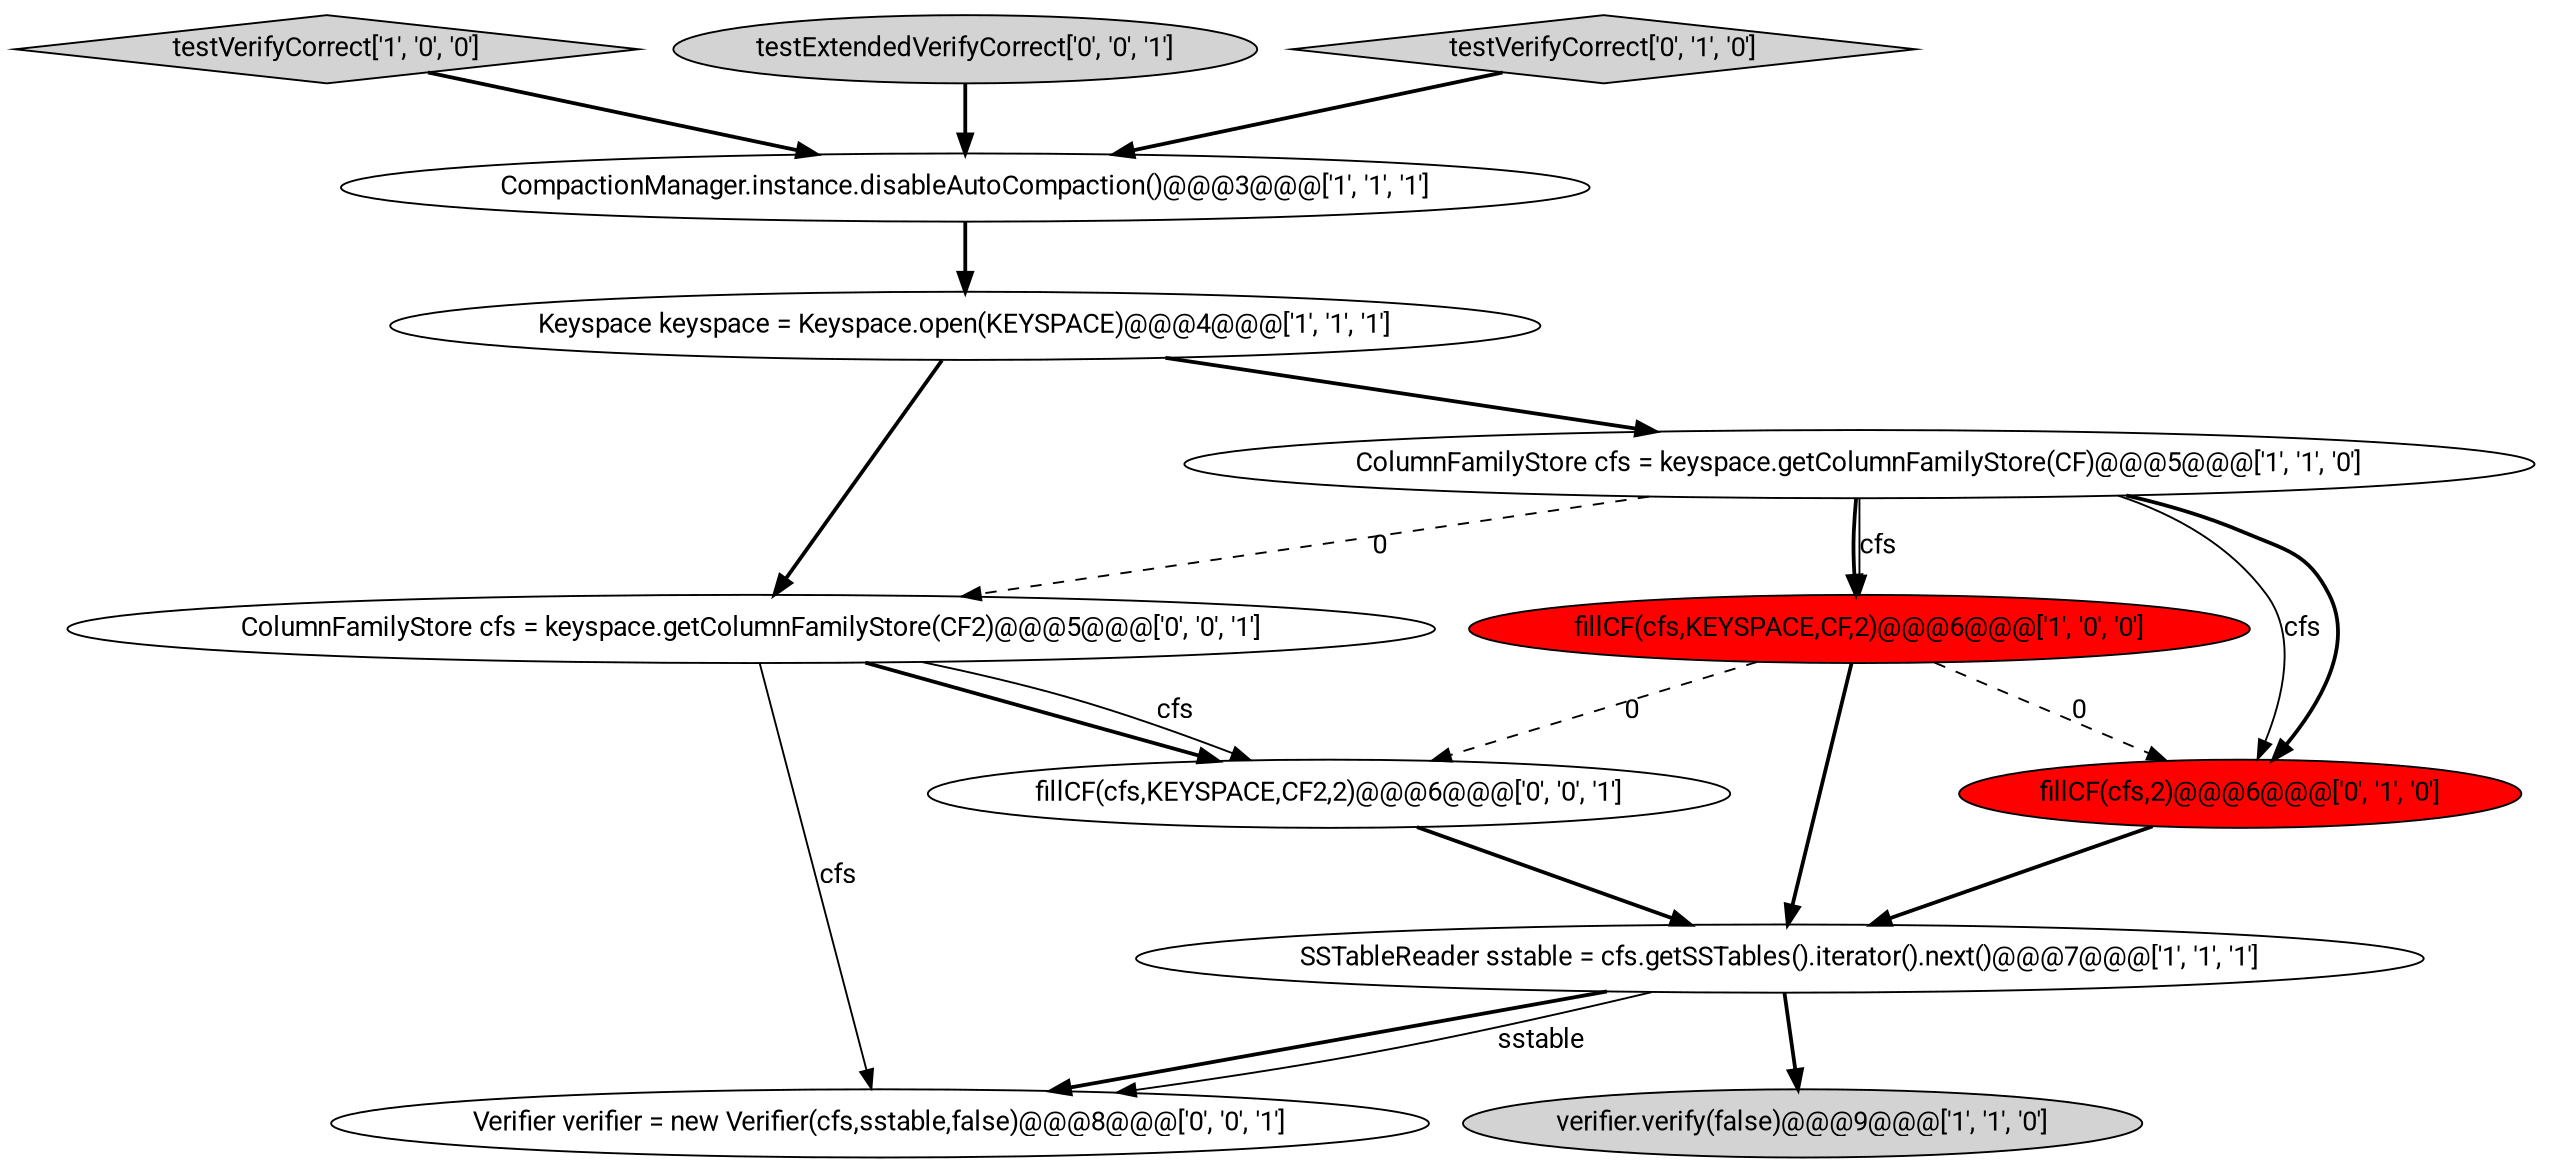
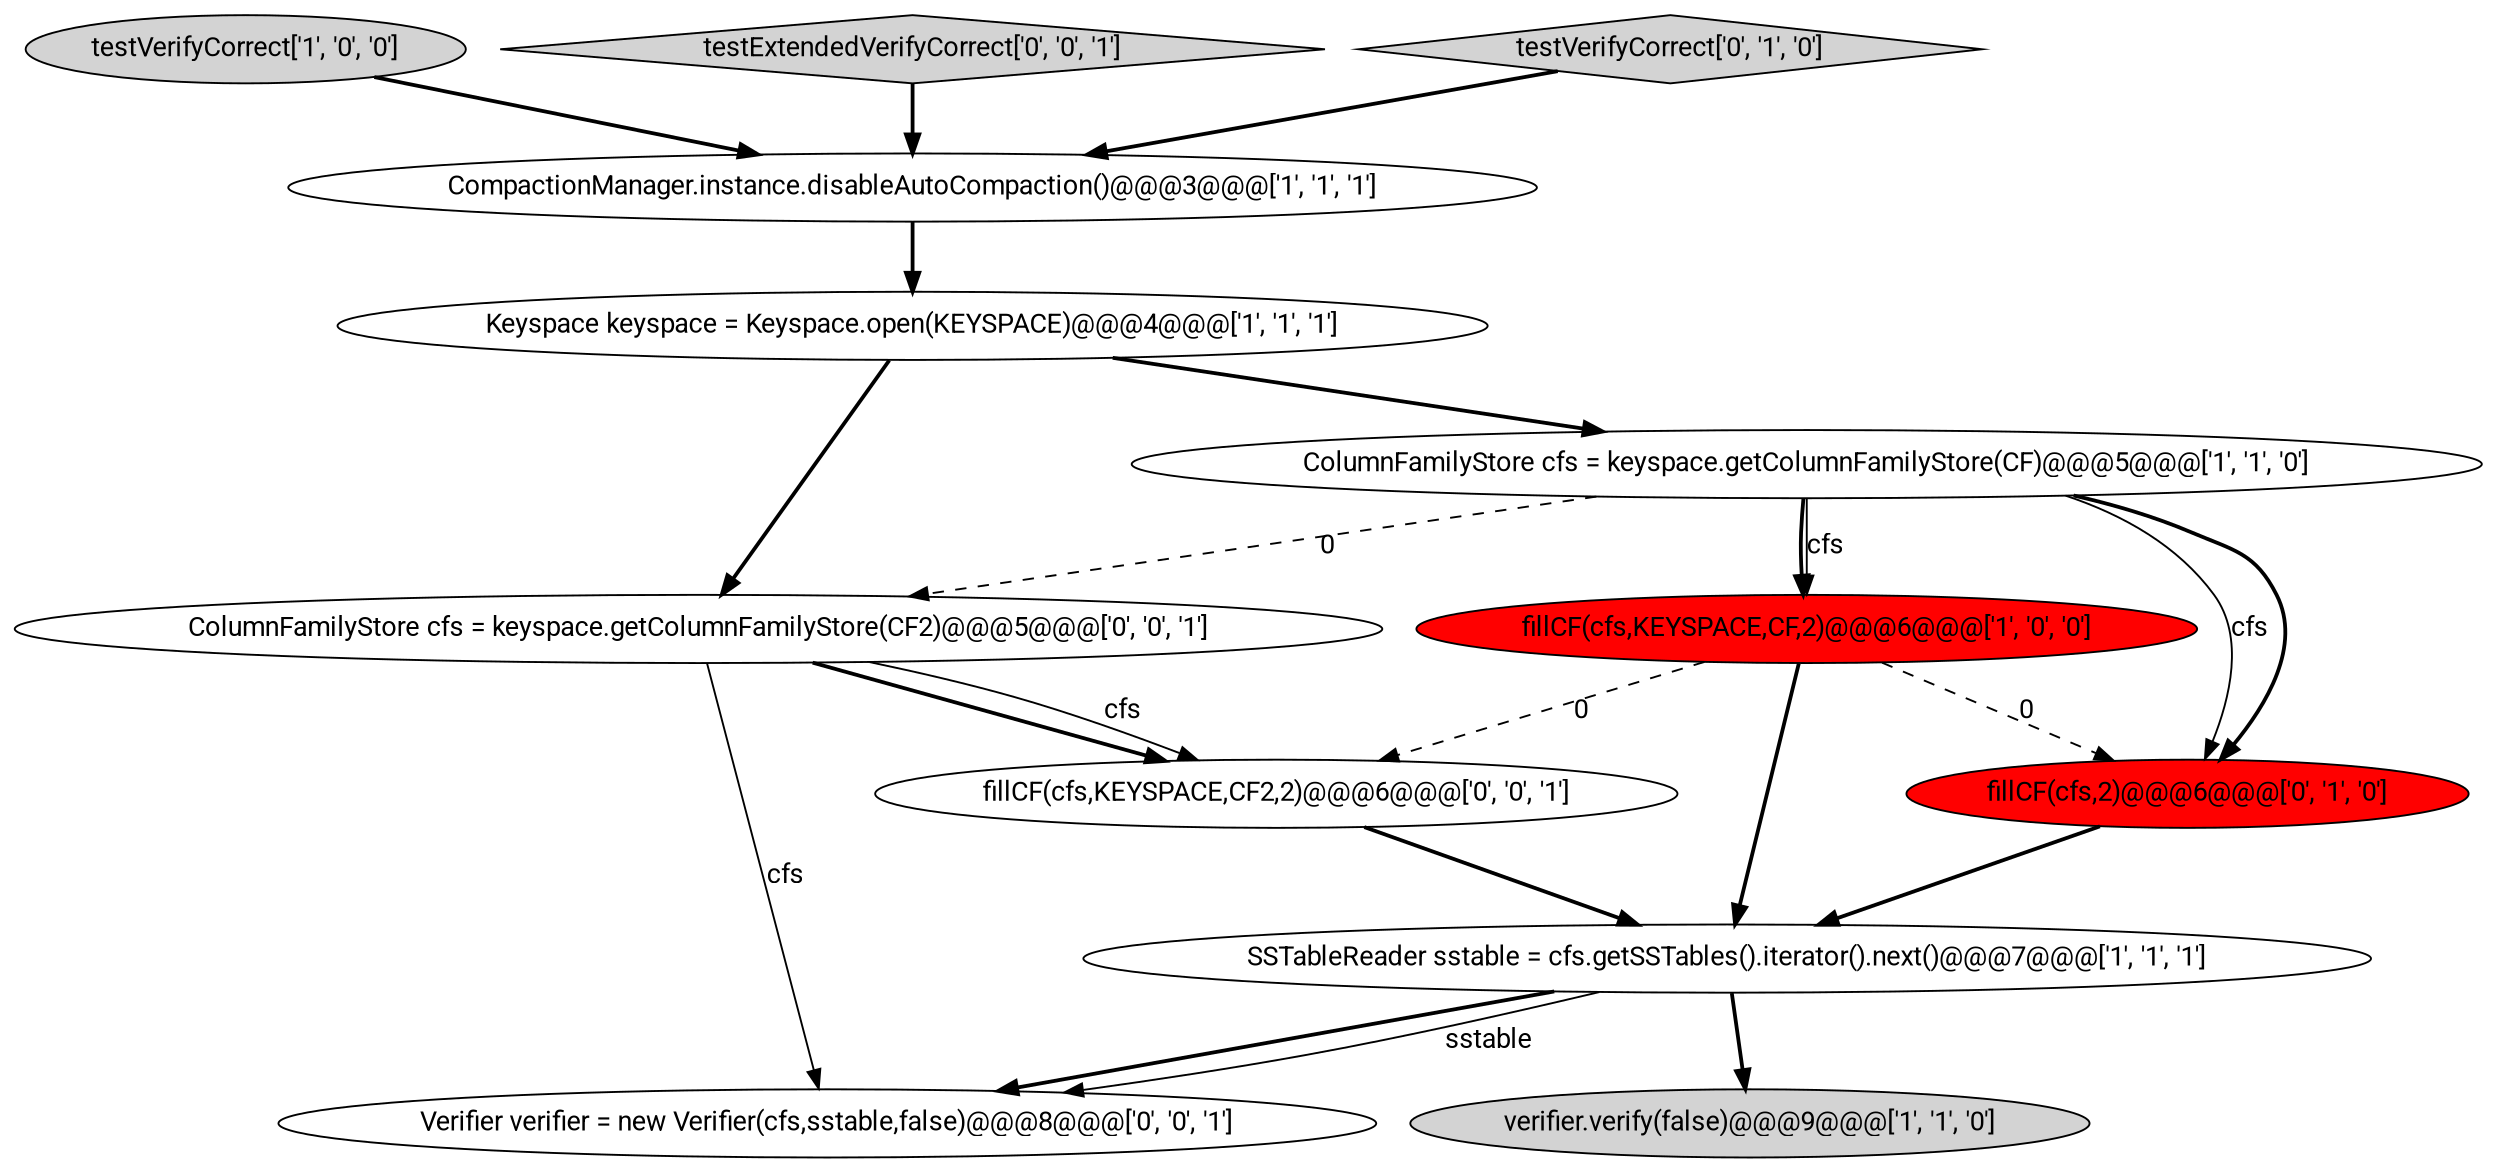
(327, 49) -> (246, 49)
(965, 49) -> (913, 49)
